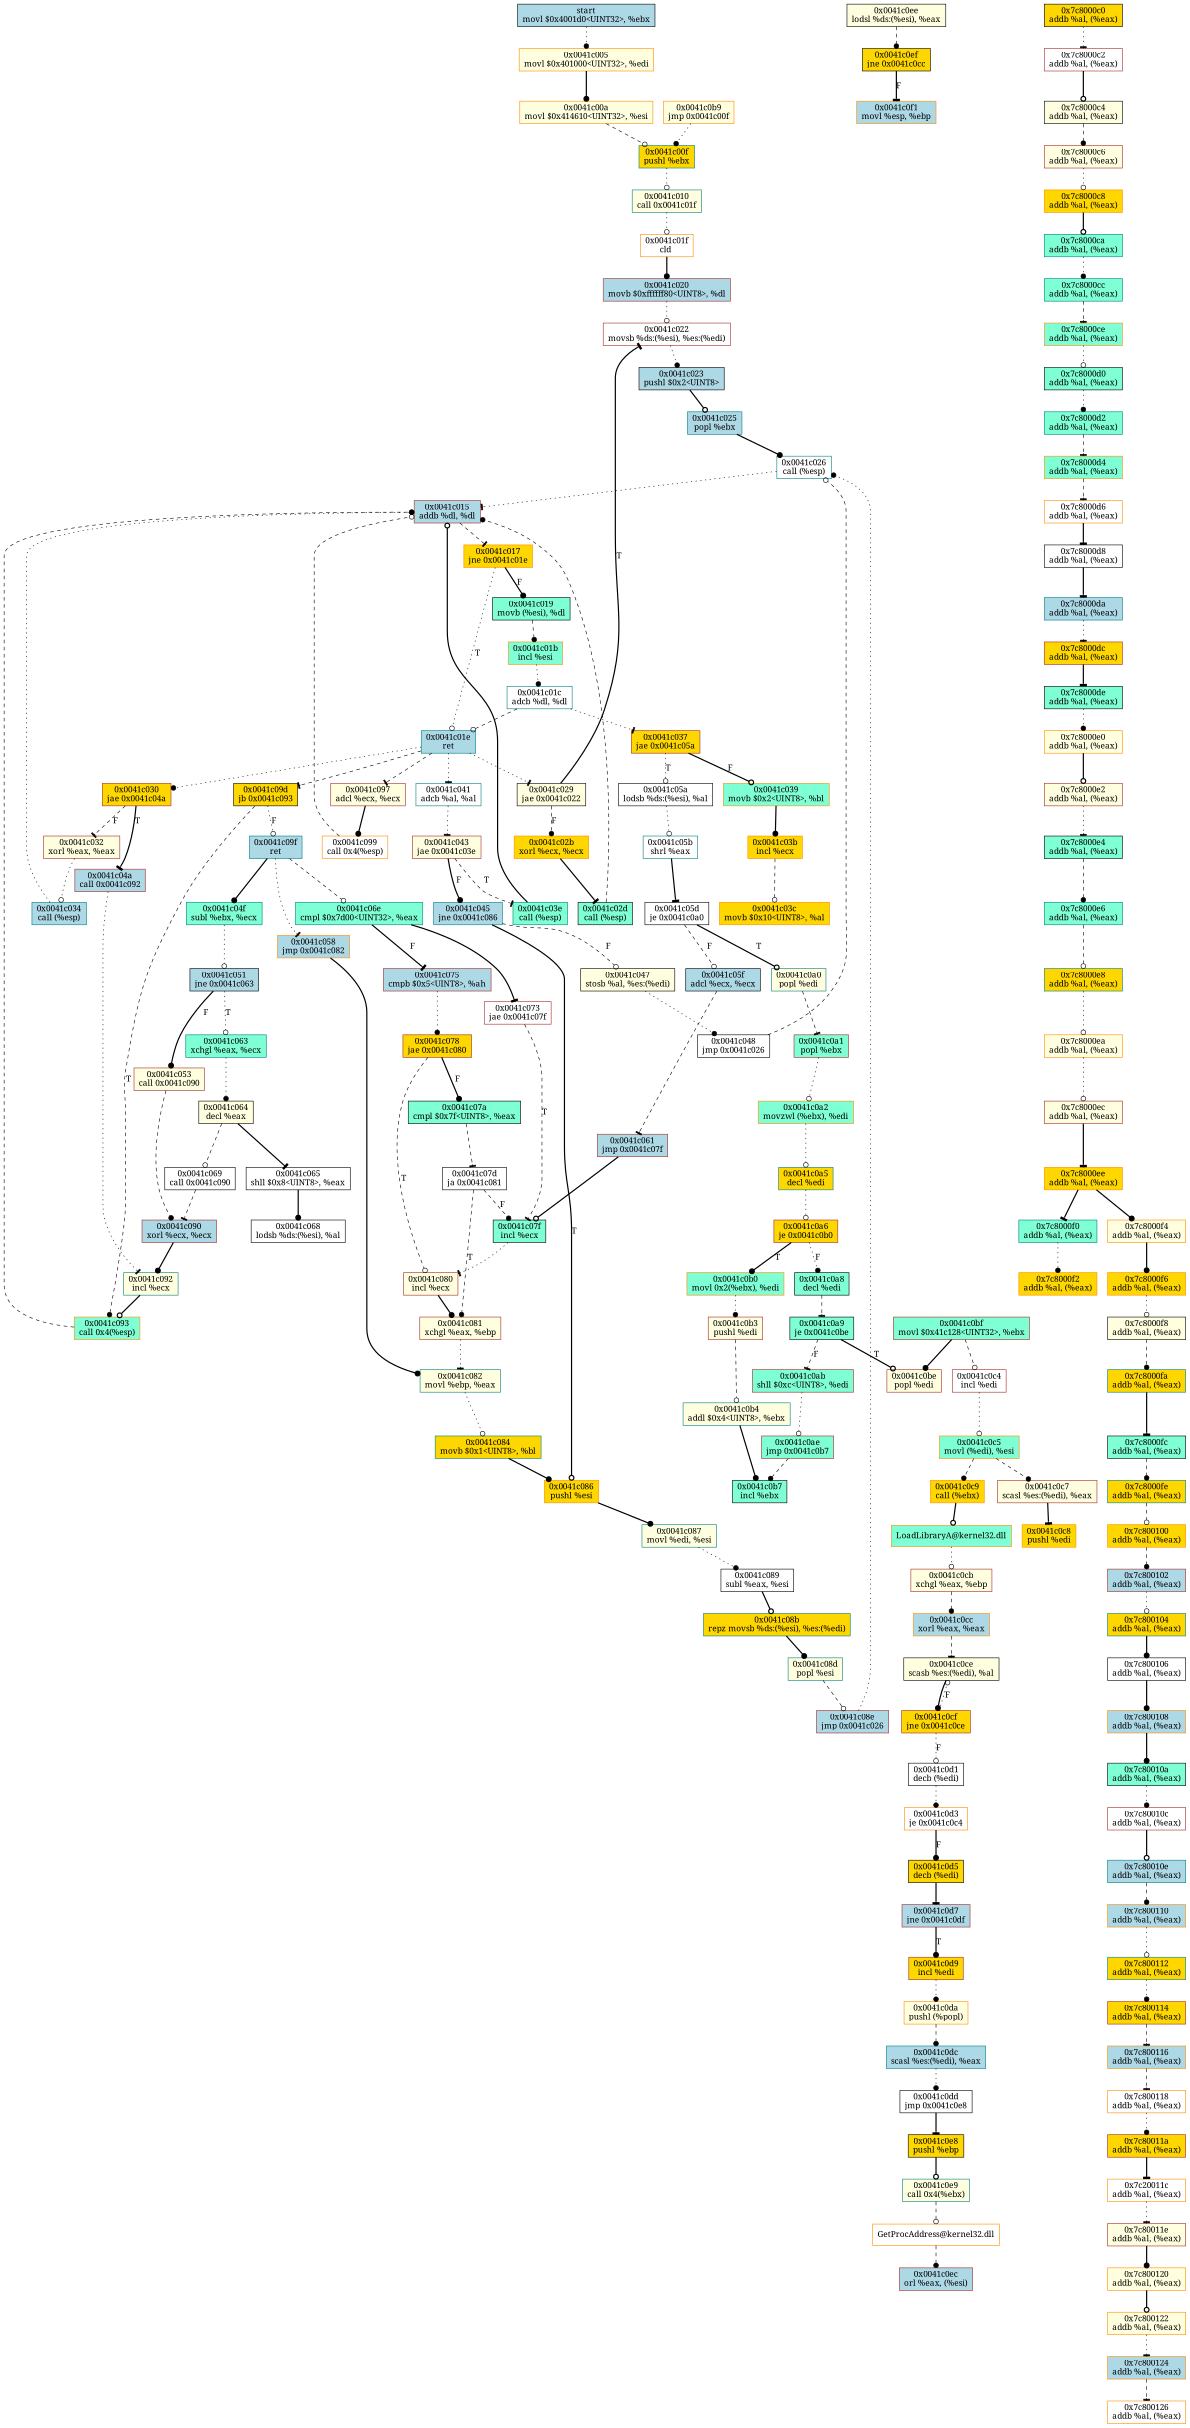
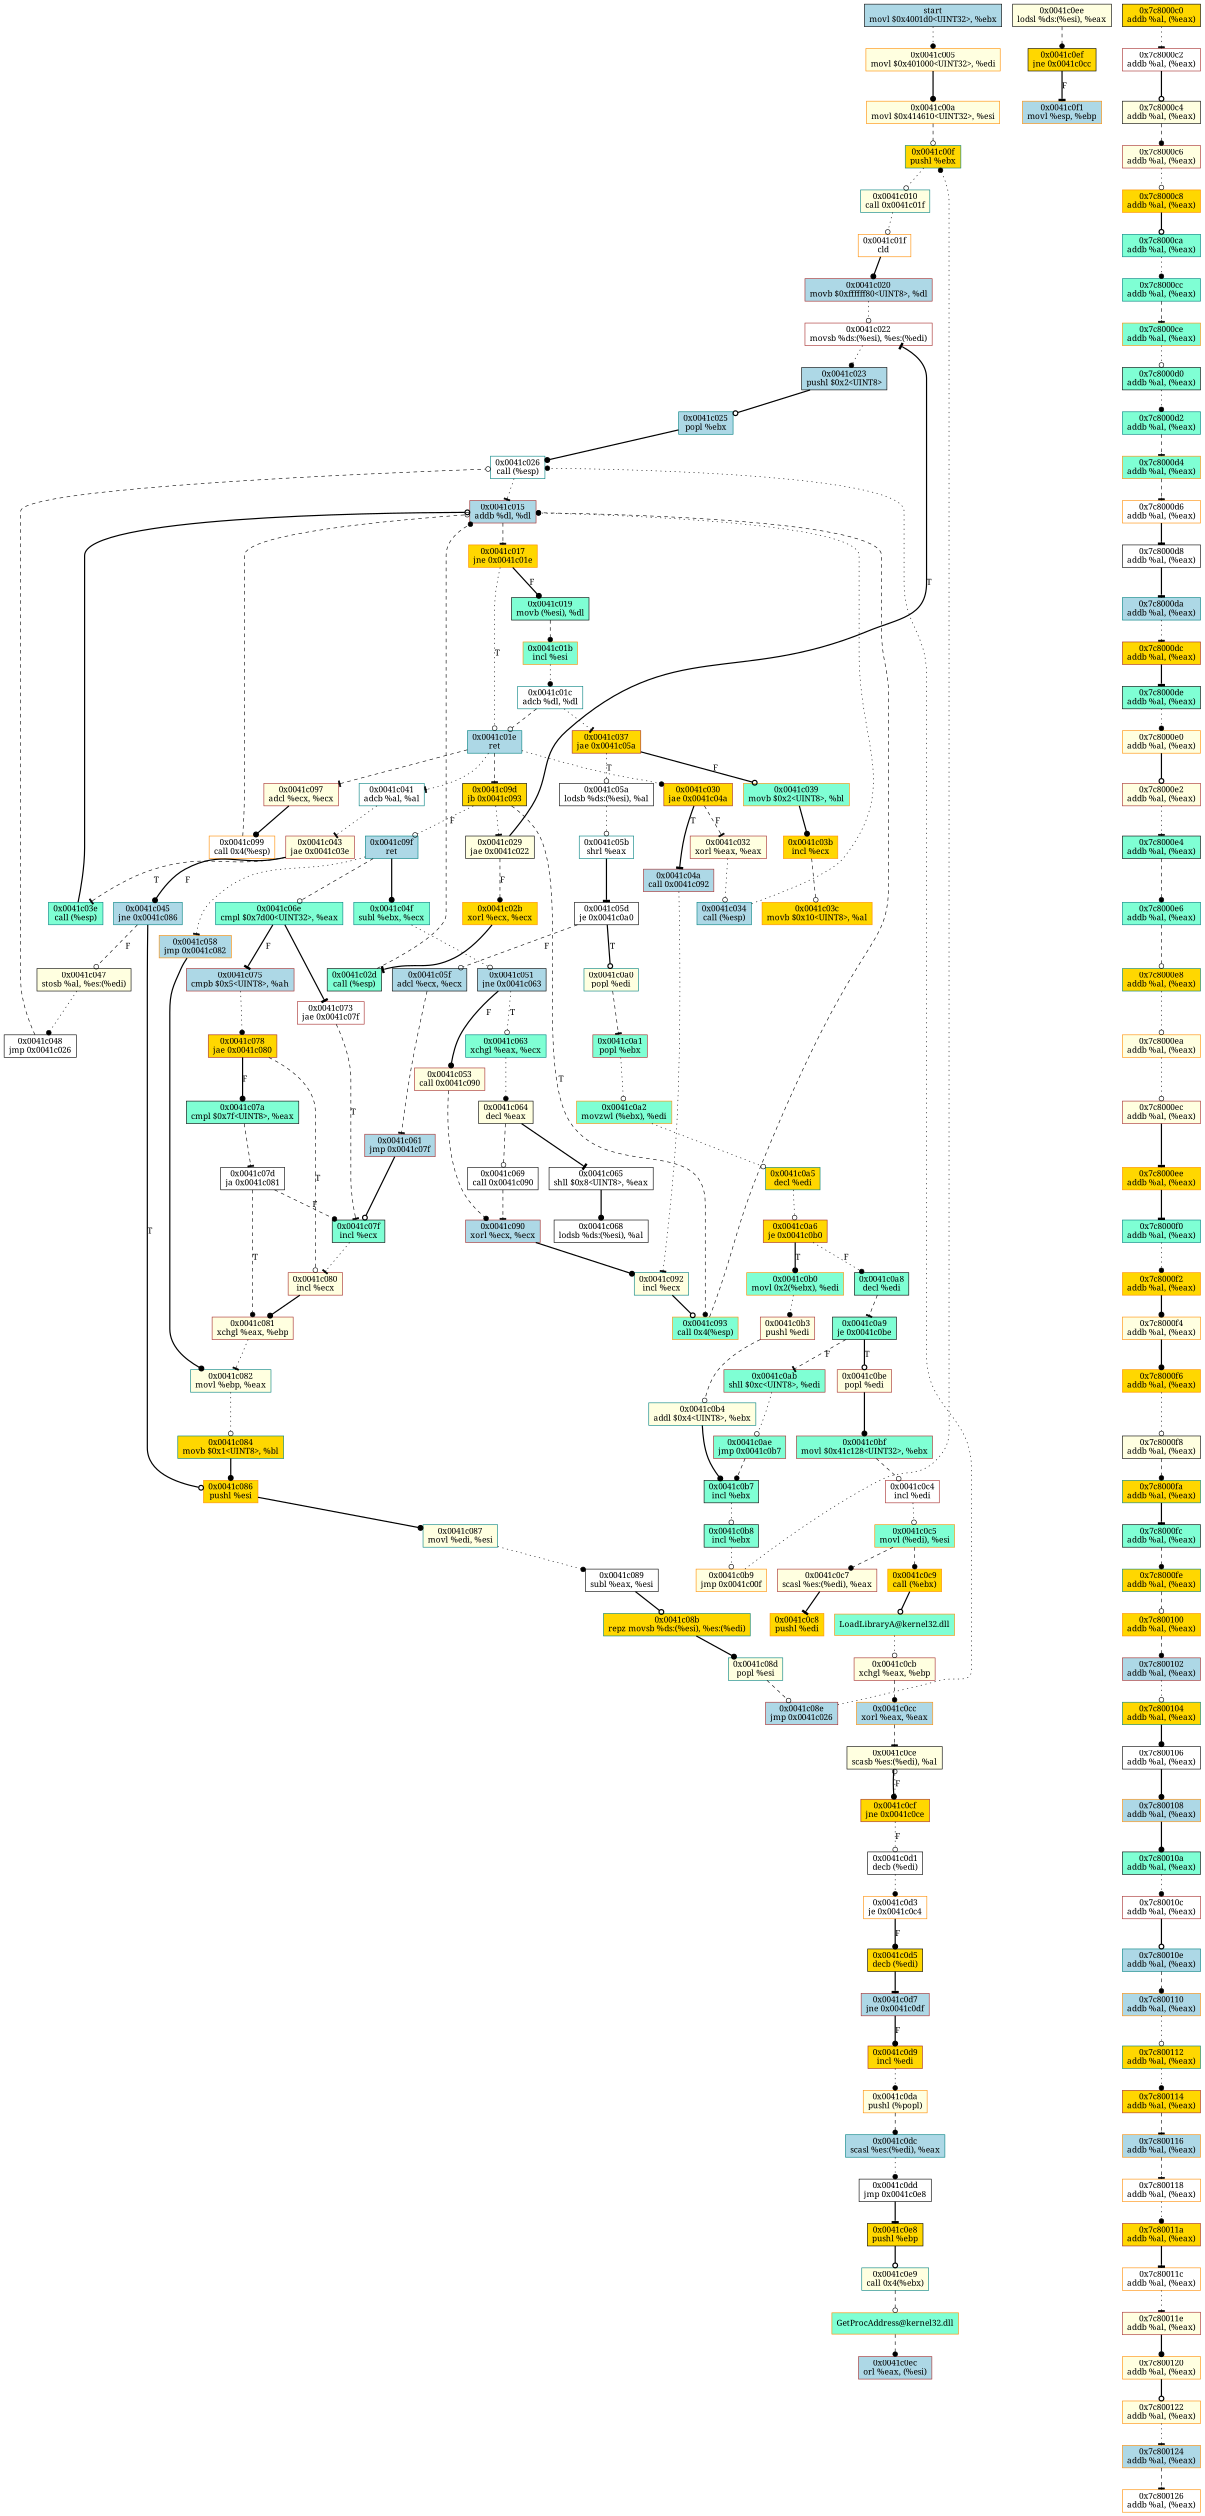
(501, 769) -> (497, 819)
(1113, 1203) -> (1161, 1304)
(939, 1353) -> (864, 1412)
none -> (731, 1536)
(939, 1942) -> (898, 2031)
(1147, 2190) -> (1161, 2279)
(936, 2235) -> (895, 2323)
